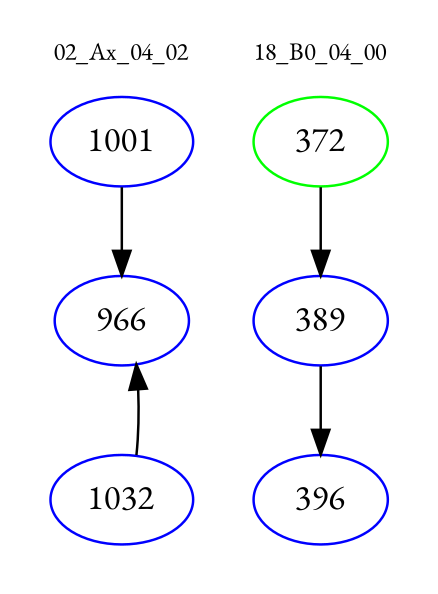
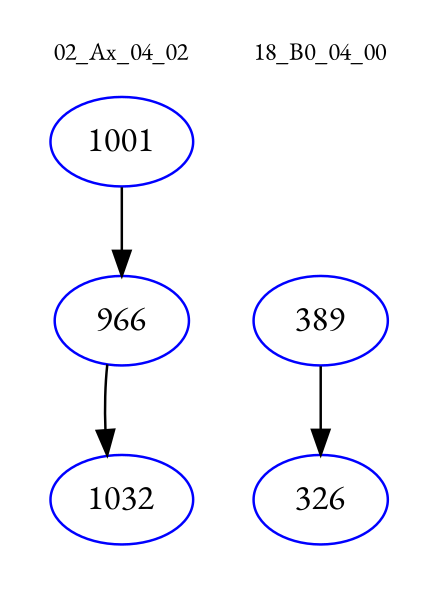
(321, 142) -> none
(138, 422) -> (105, 397)
(321, 500) -> (321, 500)
